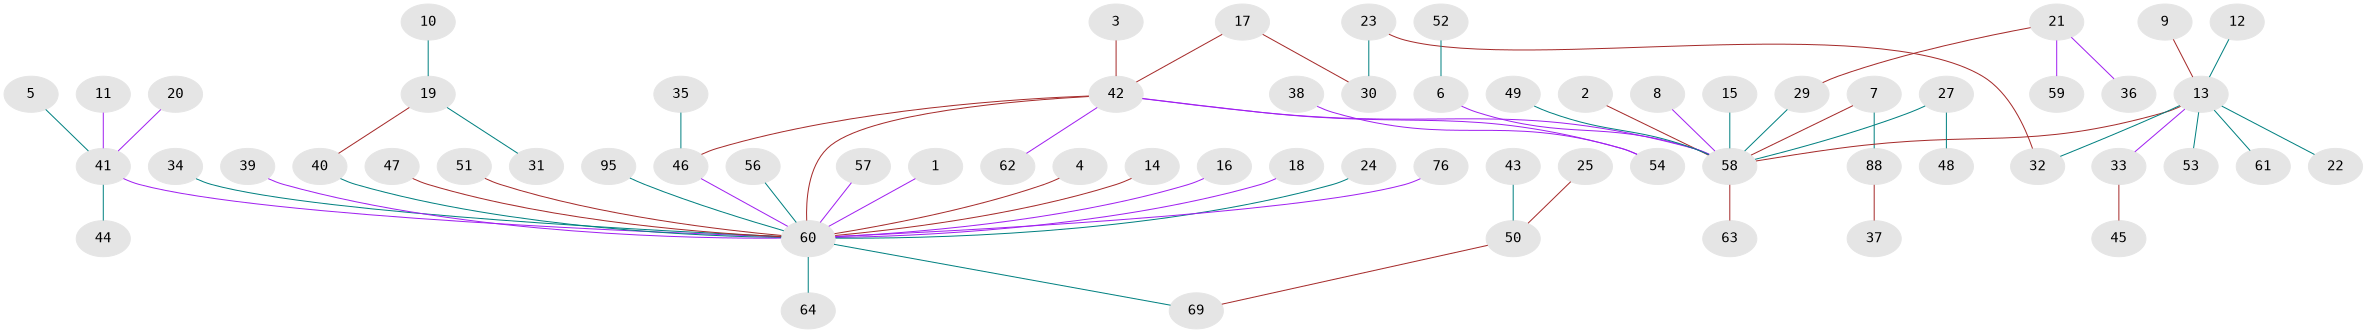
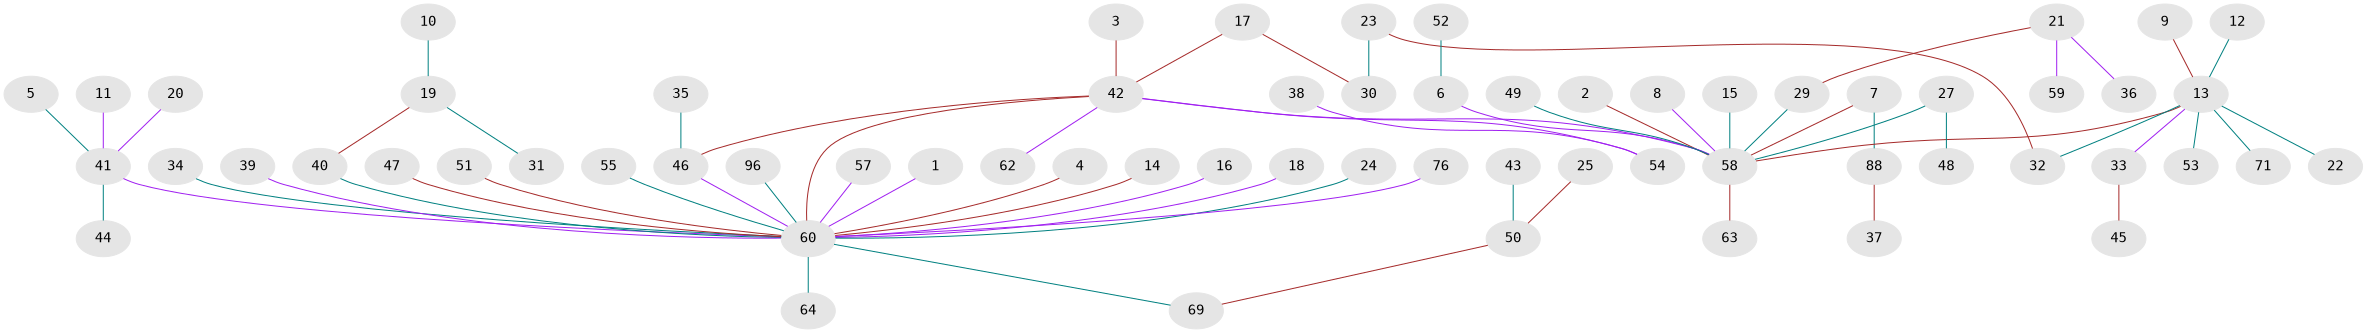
(609, 166) -> (609, 166)
(753, 166) -> (753, 166)
(2263, 166) -> (2263, 166)
